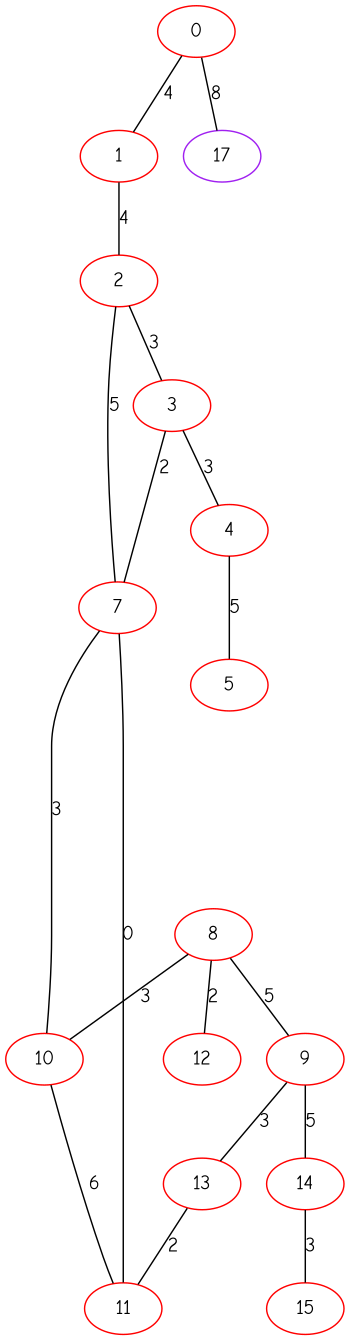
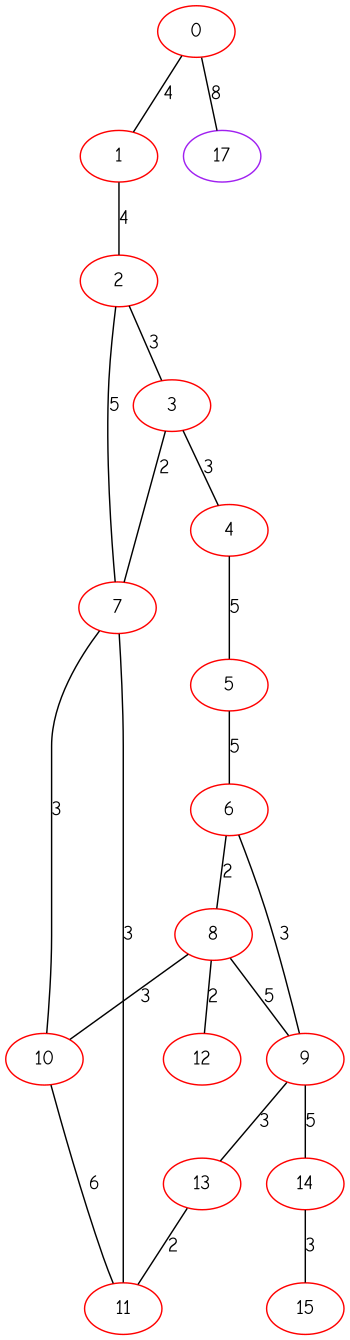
none -> (229, 810)
(128, 935) -> (128, 935)
